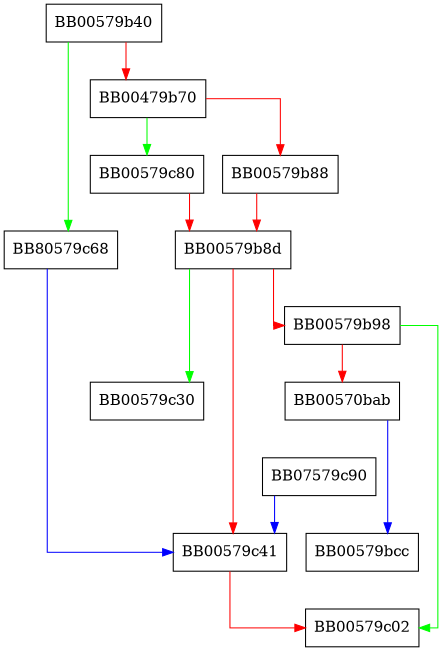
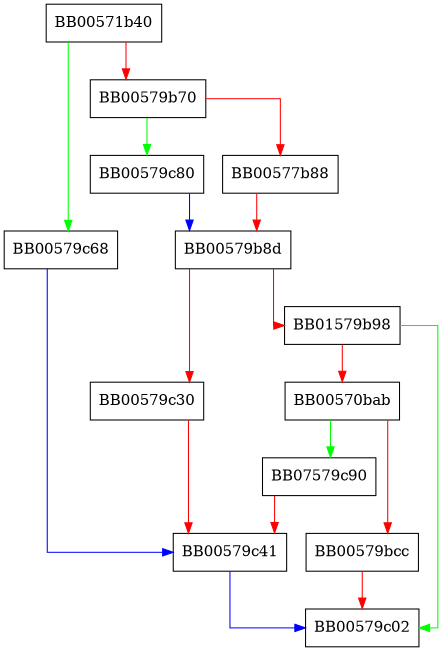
(104, 23) -> (104, 23)
(148, 99) -> (148, 99)
(280, 174) -> (280, 174)
(190, 207) -> (190, 207)
(61, 250) -> (61, 250)
(190, 320) -> (190, 320)
(342, 325) -> (342, 325)
(233, 396) -> (188, 472)
none -> (330, 434)
(388, 472) -> (388, 472)
(275, 509) -> (275, 509)
none -> (362, 585)
(234, 628) -> (234, 628)
